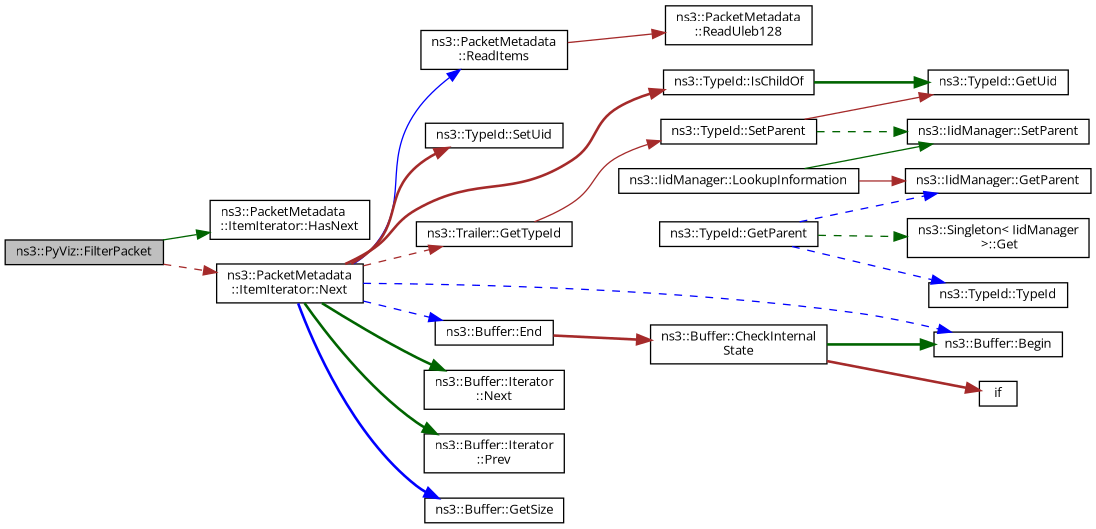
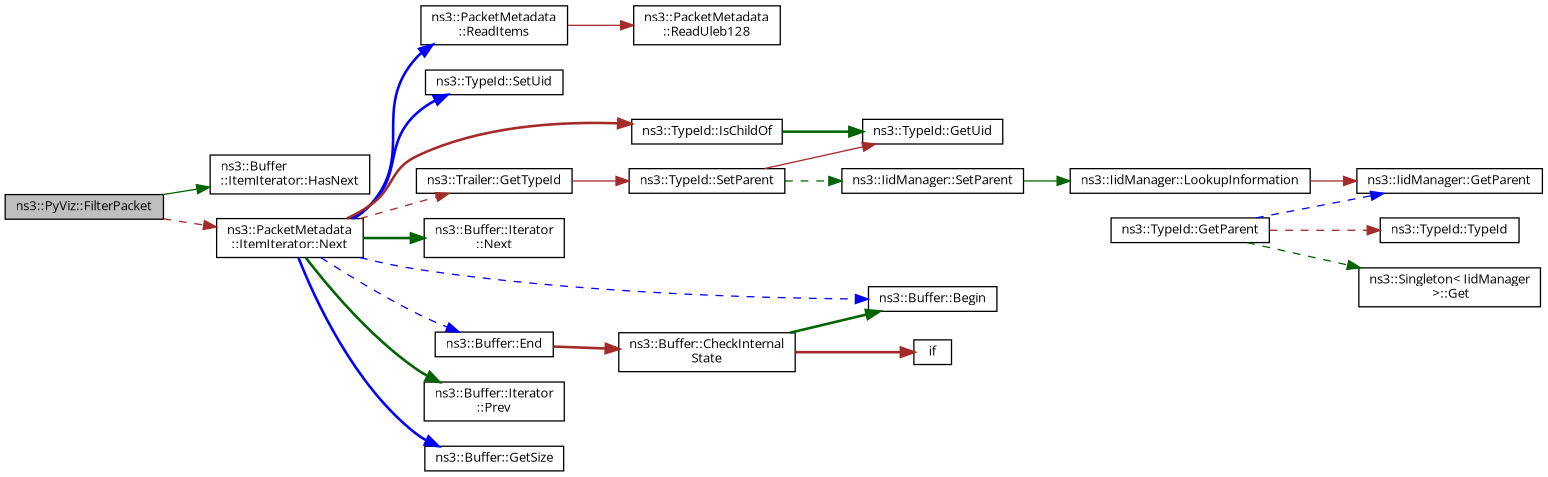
(862, 158) -> (1040, 181)
(397, 169) -> (393, 129)
(404, 182) -> (401, 134)
(290, 220) -> (290, 174)
(862, 263) -> (1318, 230)
